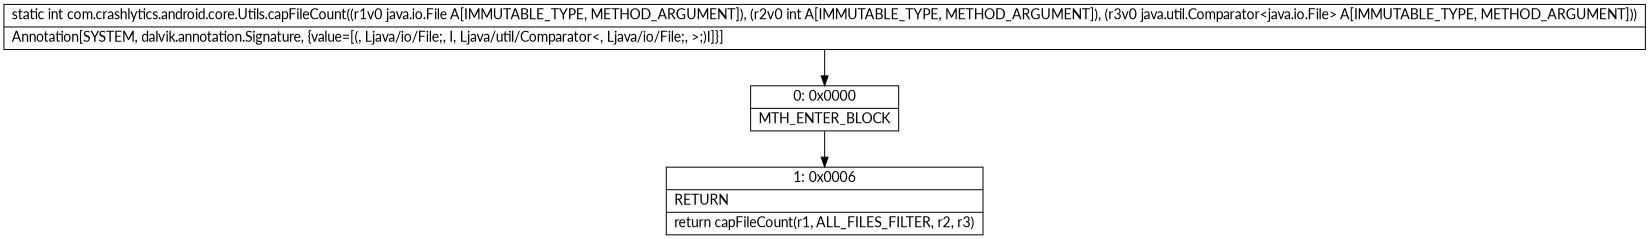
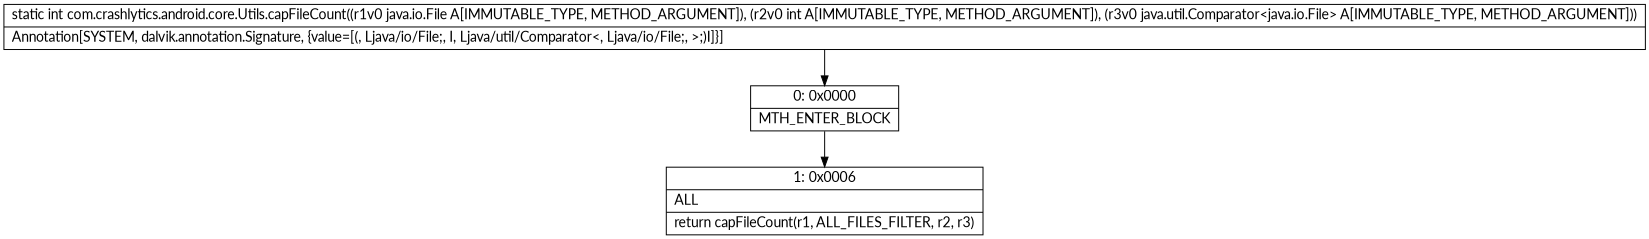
(702, 201) -> (686, 201)
